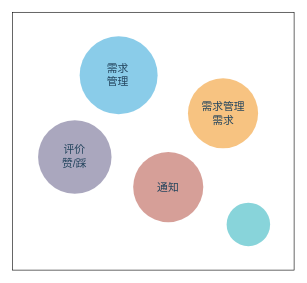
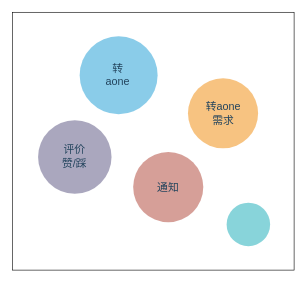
(118, 75) -> (118, 75)
(224, 114) -> (224, 114)
